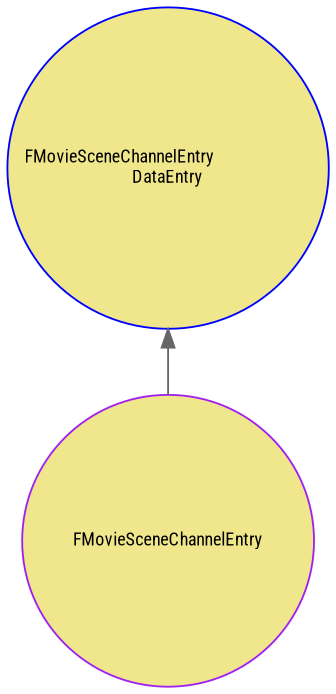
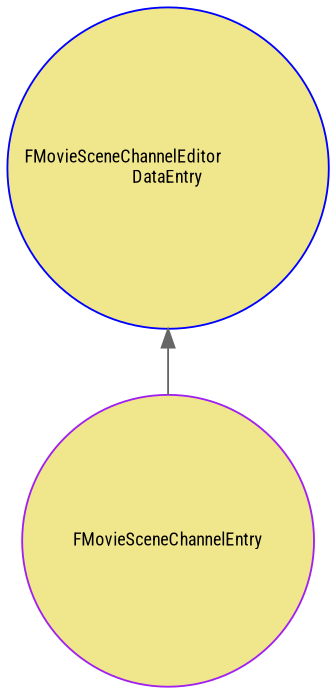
(168, 168) -> (168, 168)
